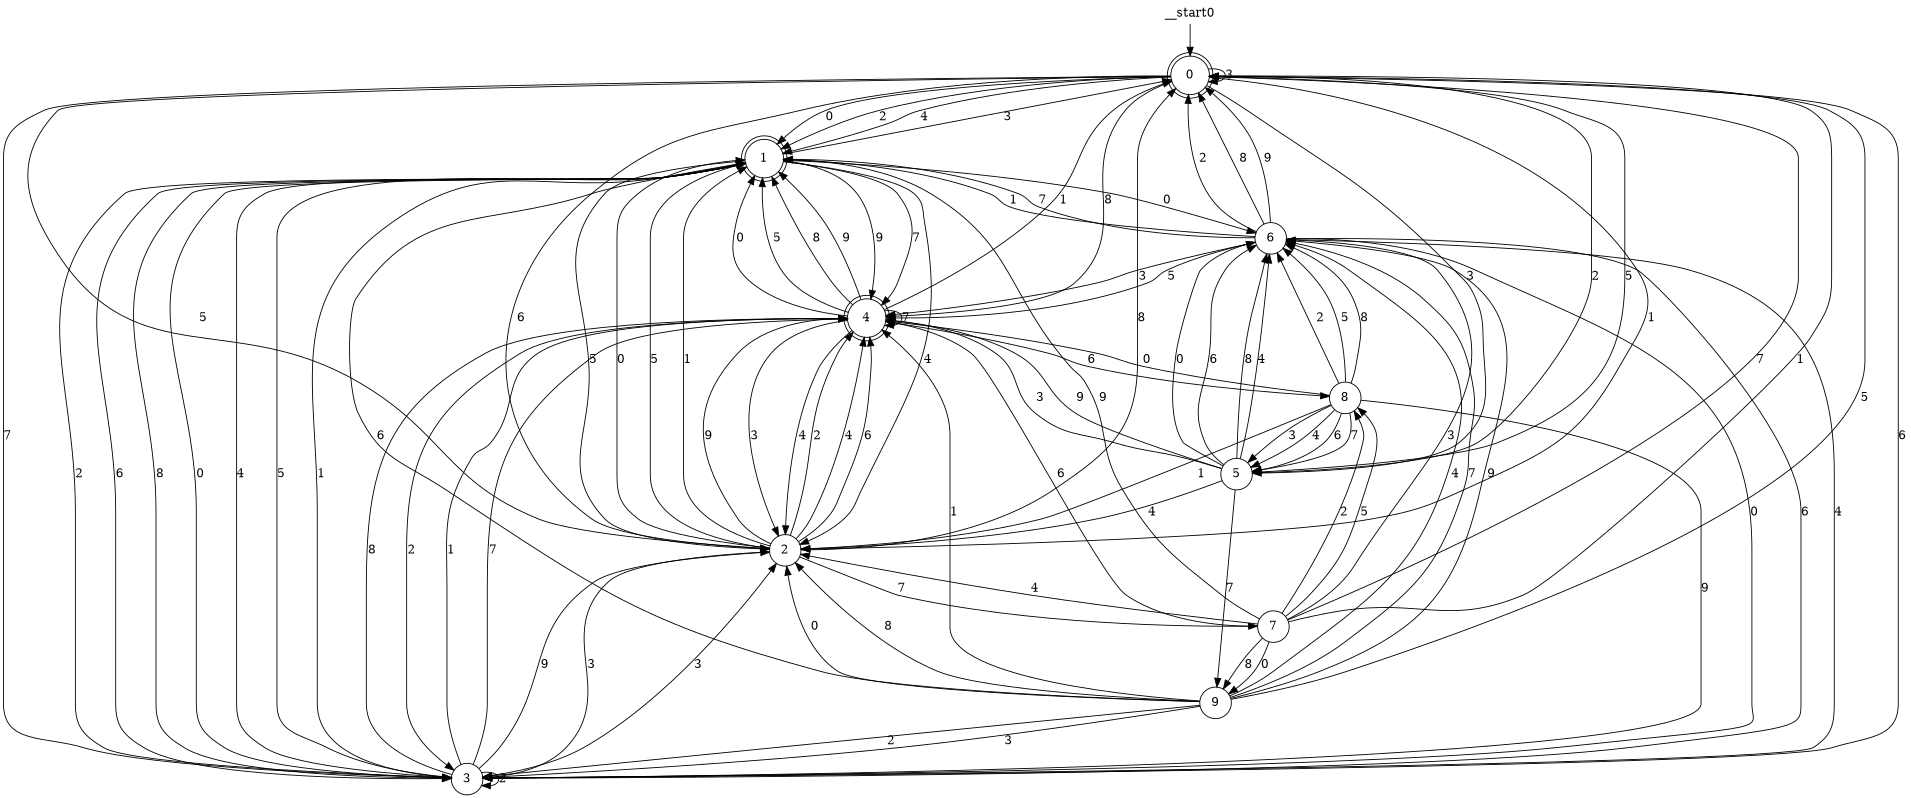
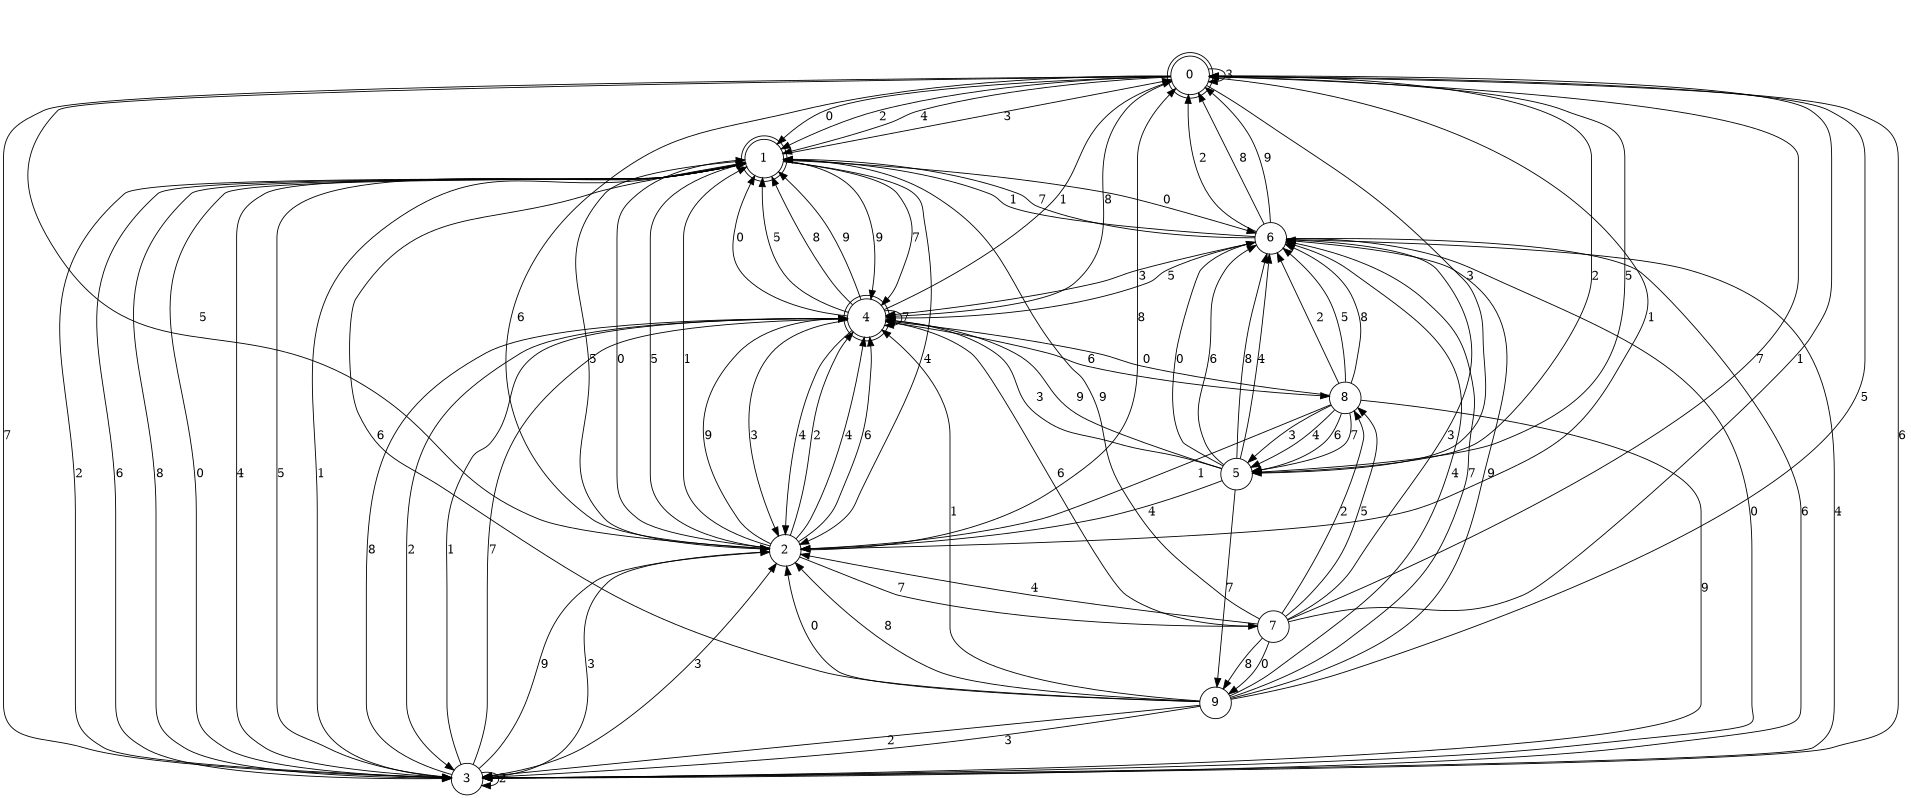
(1190, 14) -> none
